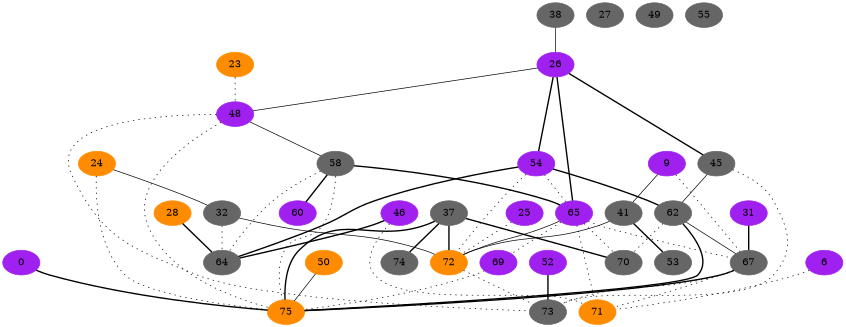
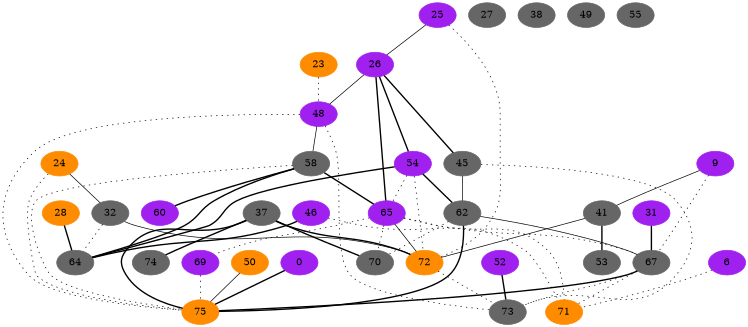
(556, 40) -> (406, 40)
(269, 204) -> (195, 217)
